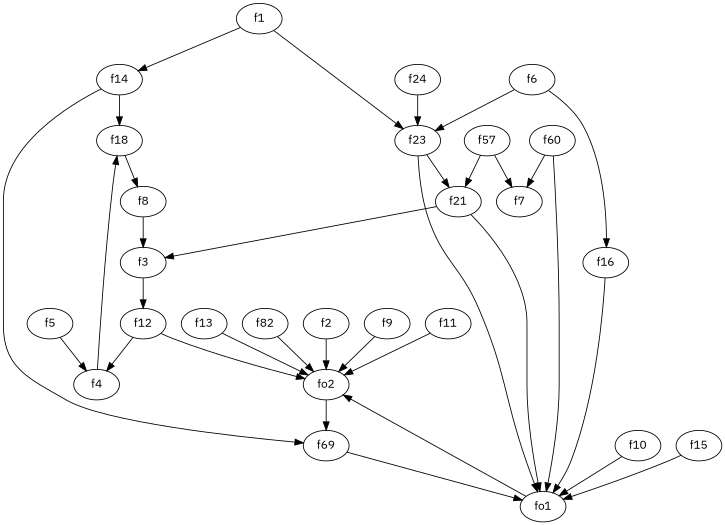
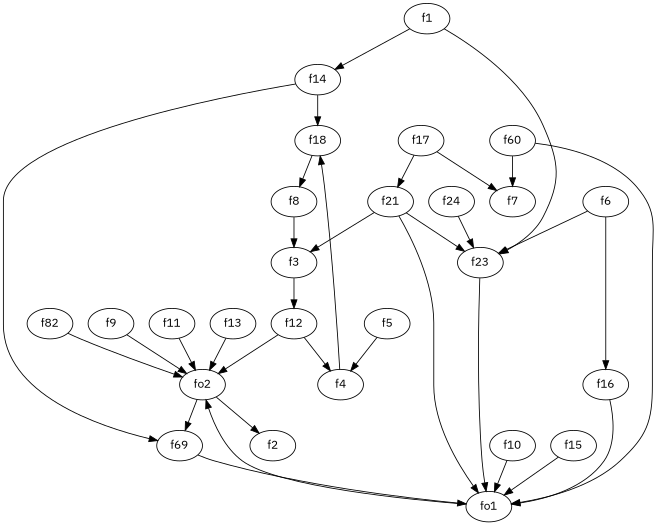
(487, 141) -> (421, 141)
(436, 168) -> (432, 230)
(326, 350) -> (235, 413)
